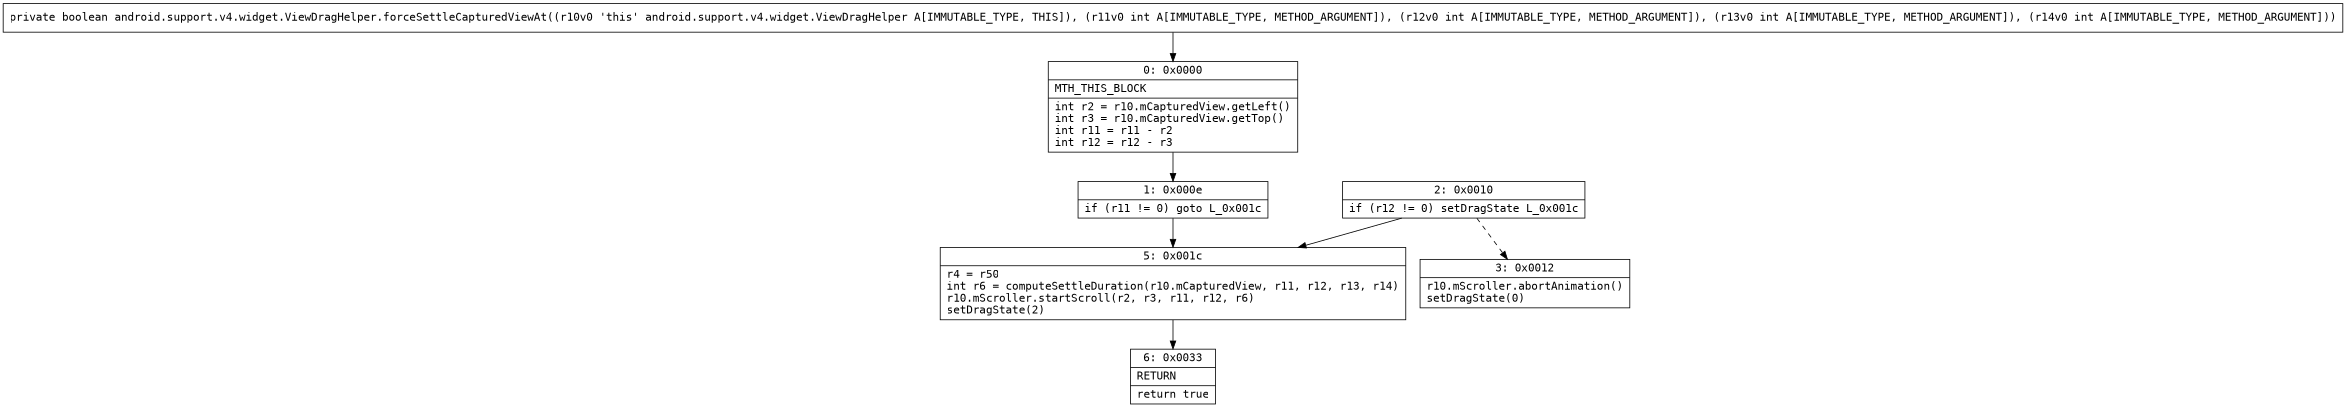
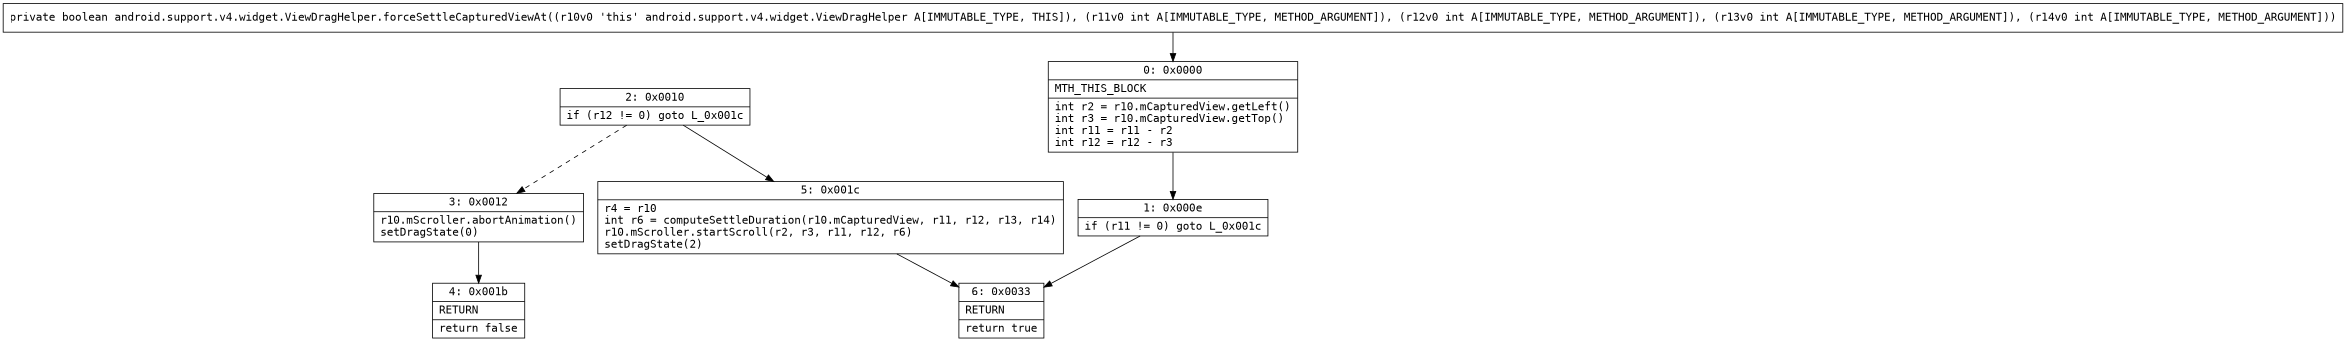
(1464, 209) -> (655, 116)
(1173, 229) -> (1096, 260)
(973, 274) -> (631, 209)
none -> (479, 311)
